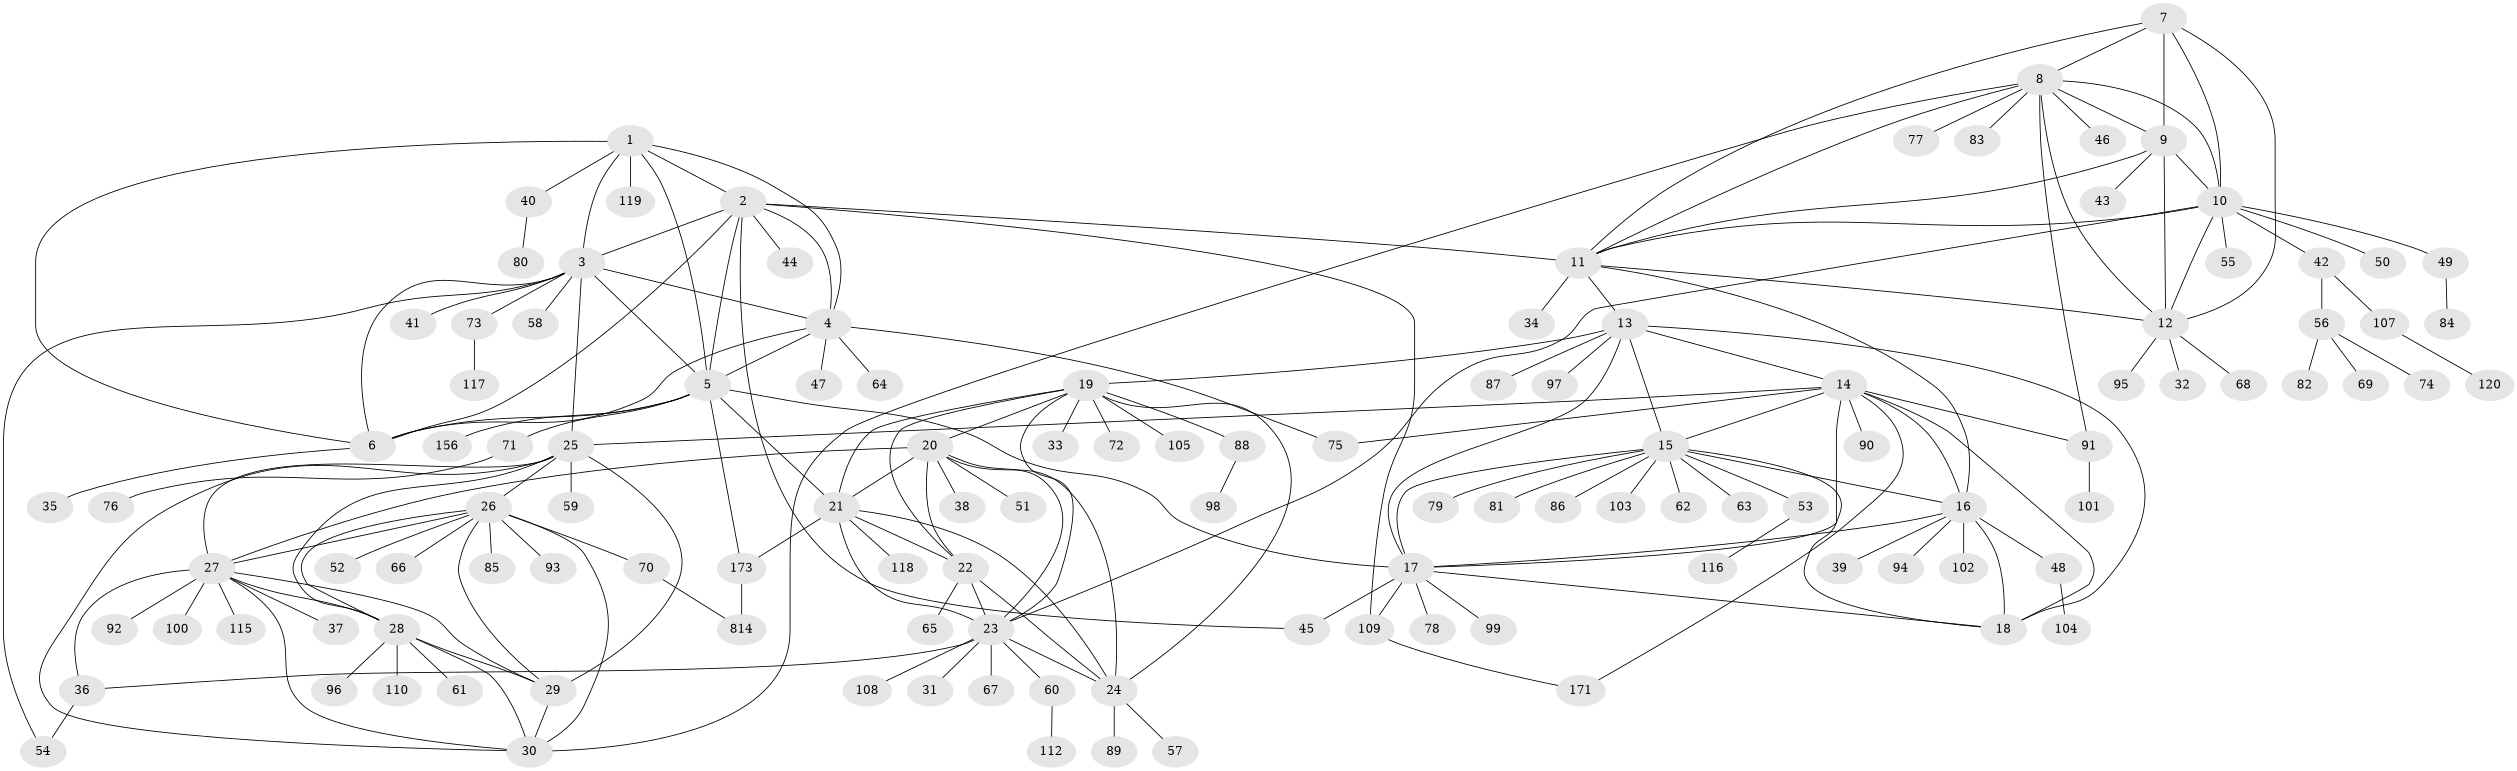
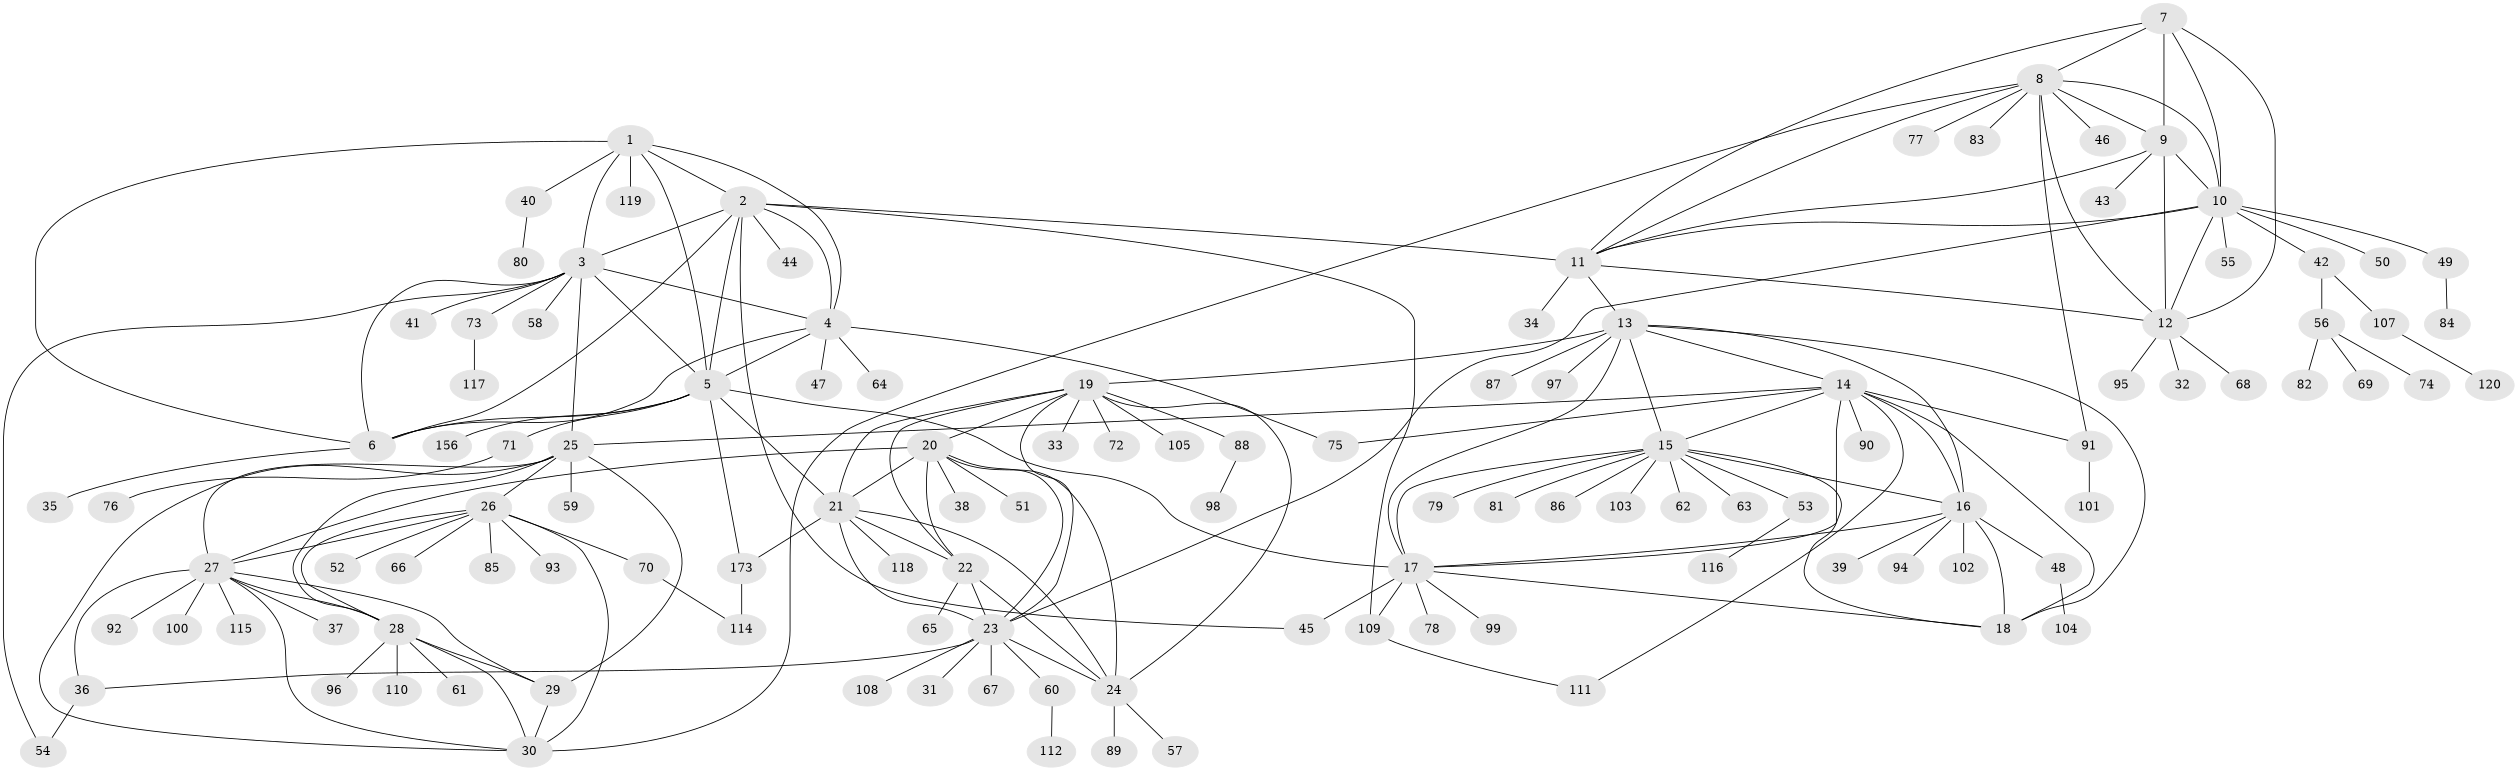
(1829, 328) -> (1841, 357)
(474, 609) -> none
(742, 630) -> (742, 630)
(1581, 691) -> (1581, 691)
